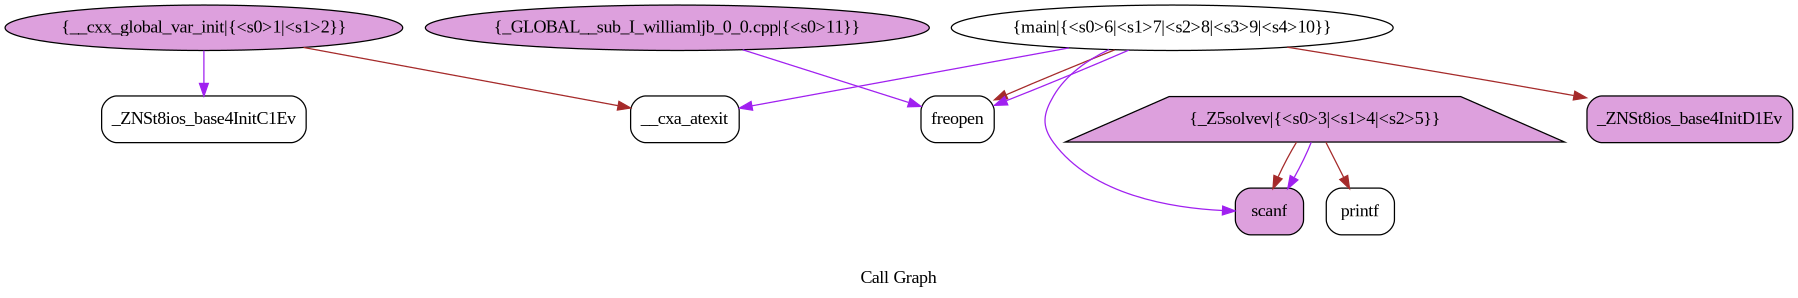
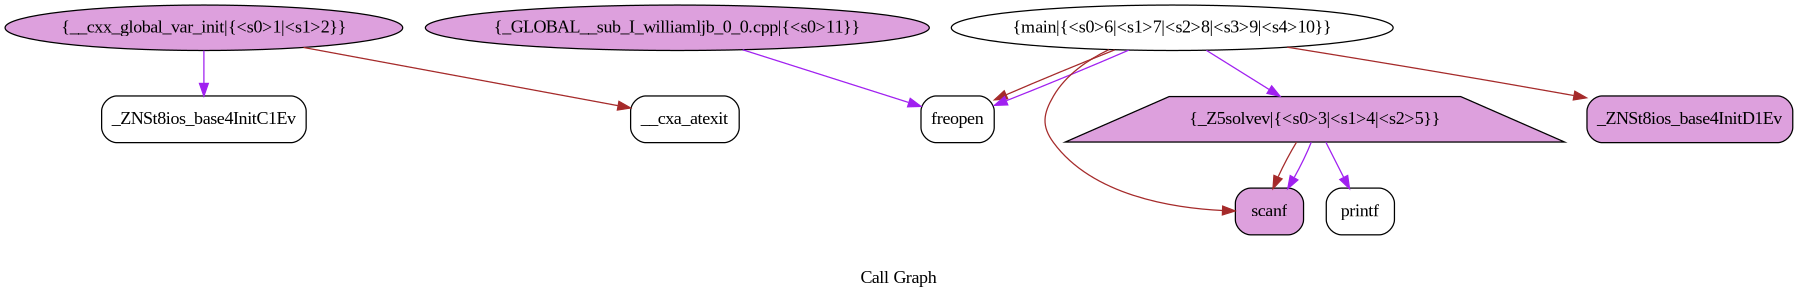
(910, 77) -> (1238, 70)
(1335, 160) -> (1335, 160)
(1076, 165) -> (1076, 165)
